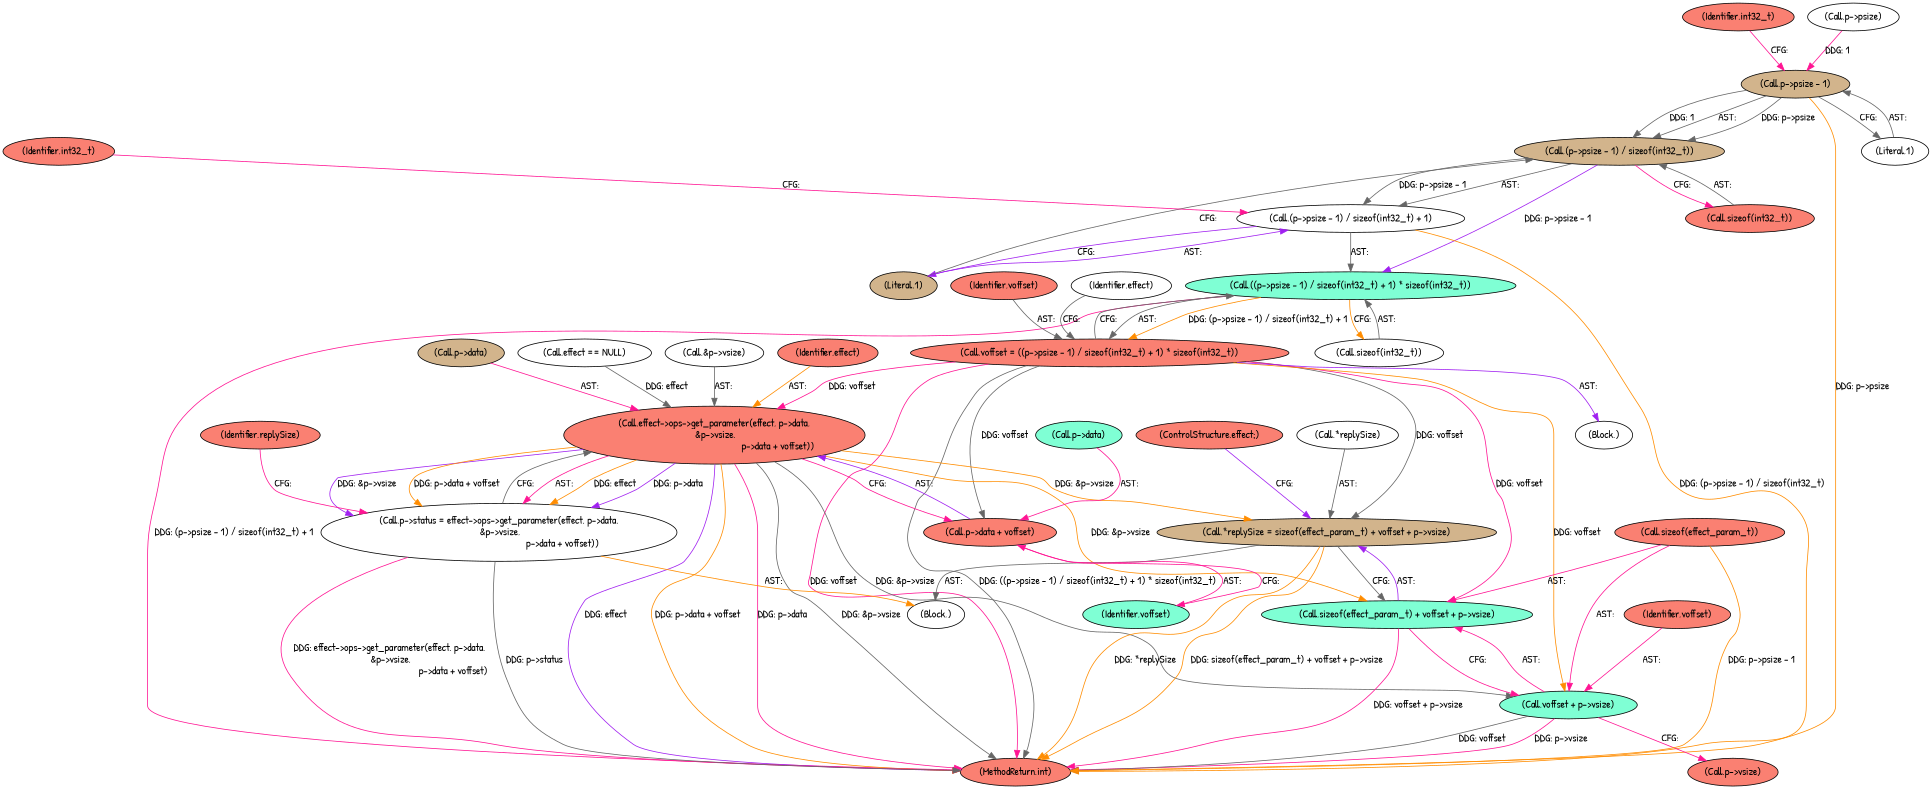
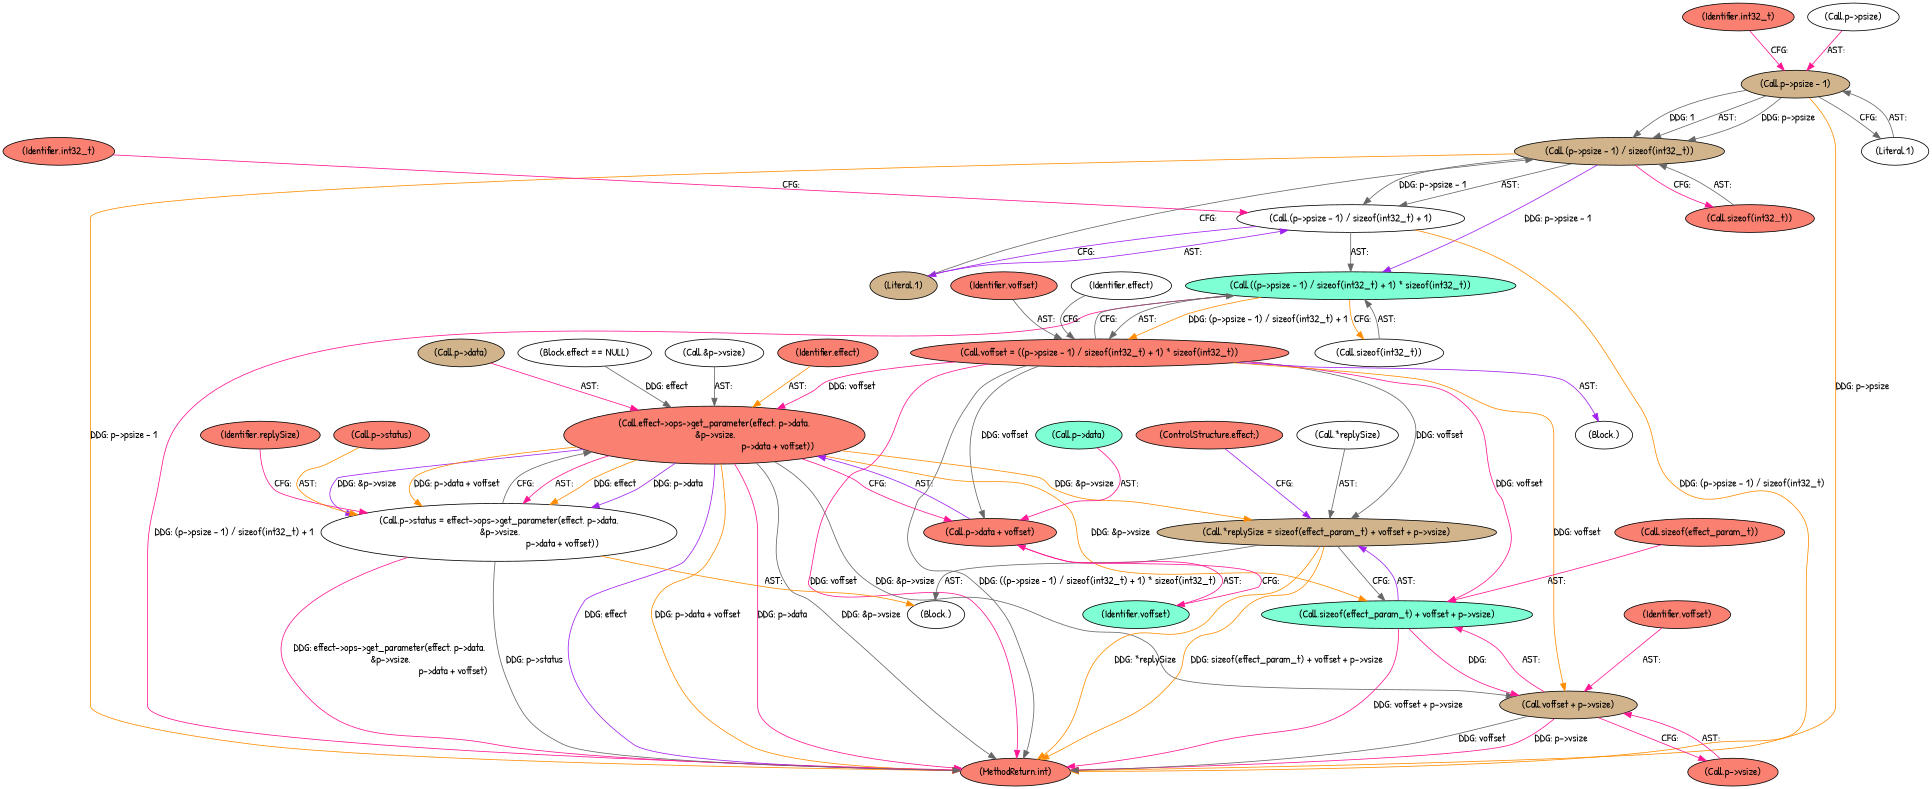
(1838, 51) -> (1838, 51)
(585, 353) -> (585, 353)
none -> (382, 435)
(1598, 599) -> (1679, 730)
(1479, 660) -> (1479, 660)
(1568, 705) -> (1568, 705)
(1695, 735) -> (125, 208)
